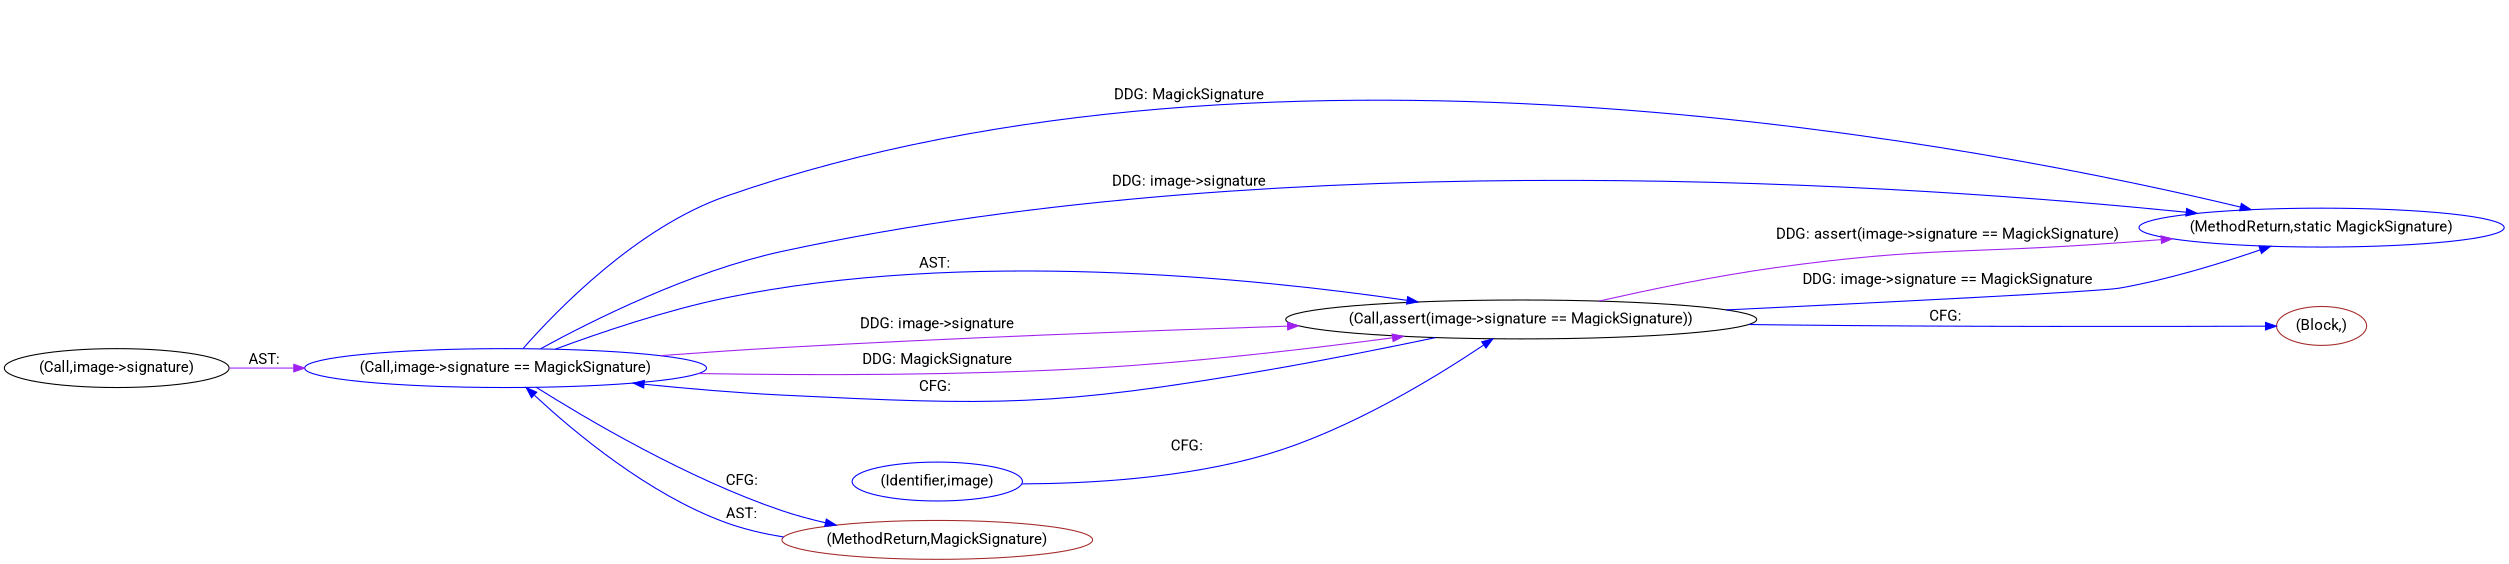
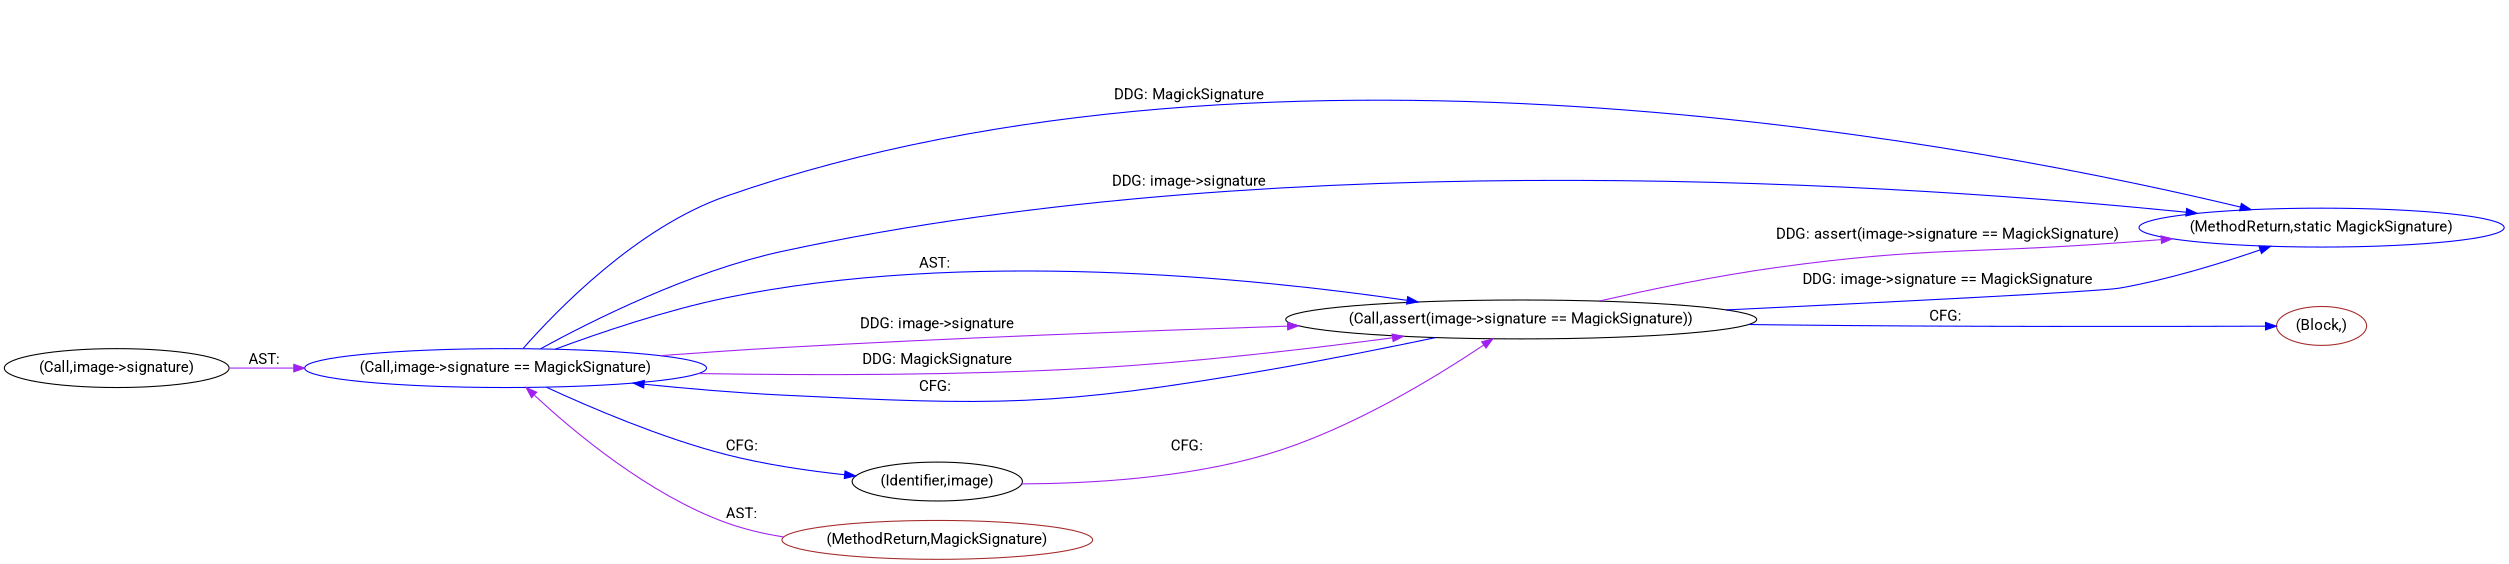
(1265, 455) -> (1265, 455)
(676, 466) -> (692, 445)
(937, 482) -> (937, 482)
(649, 484) -> (649, 484)
